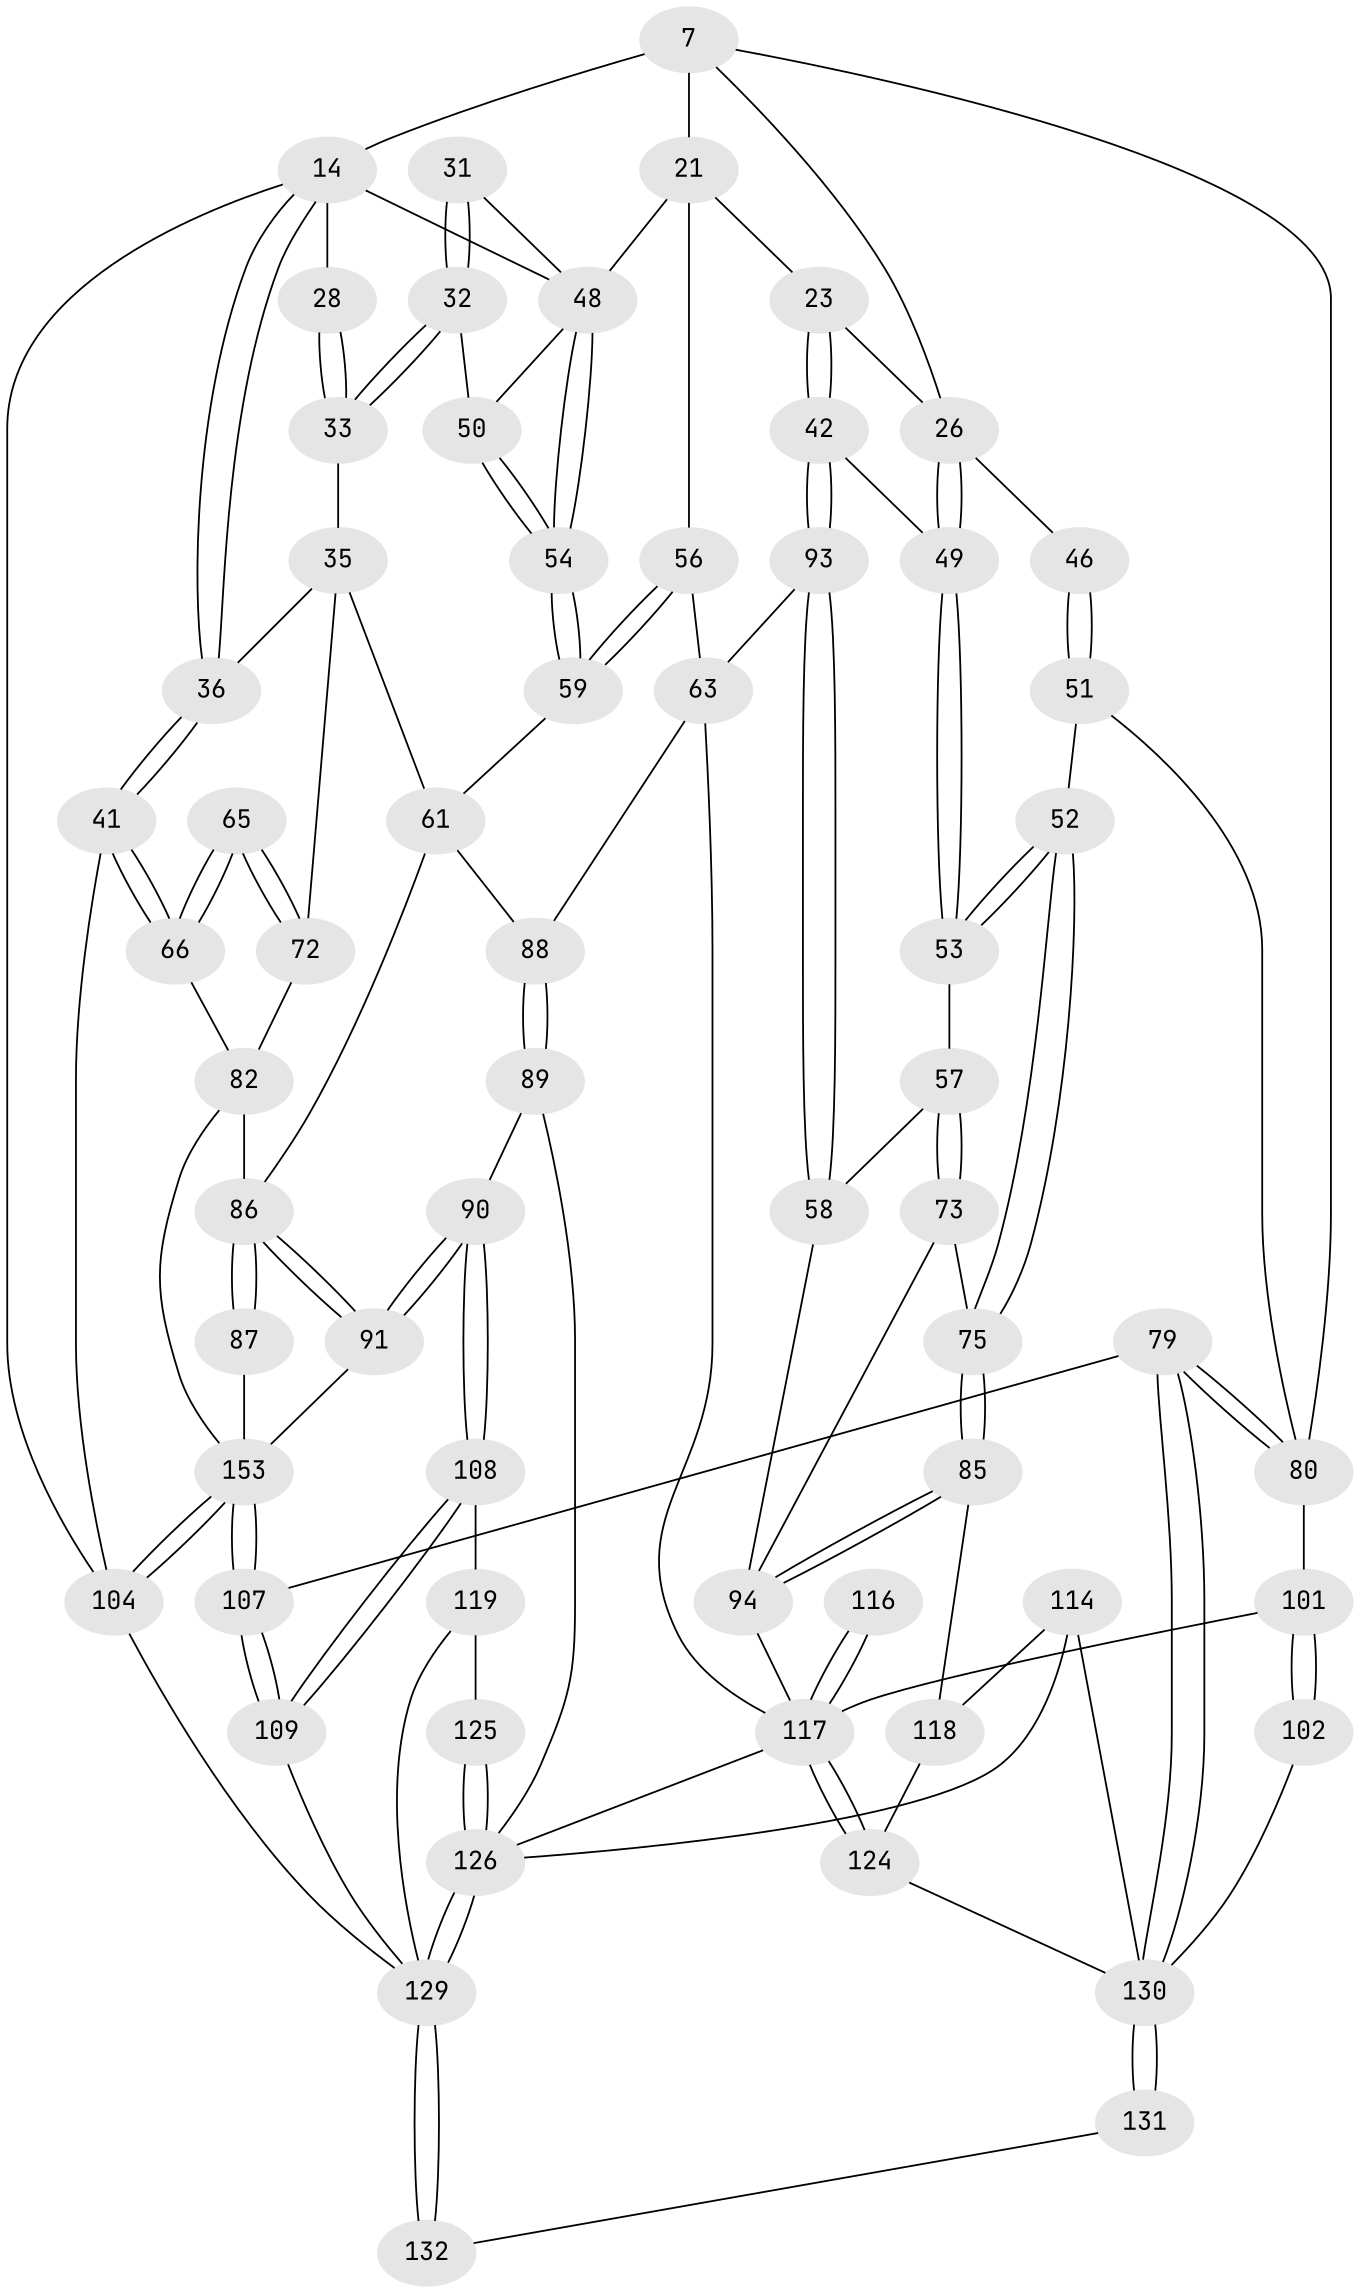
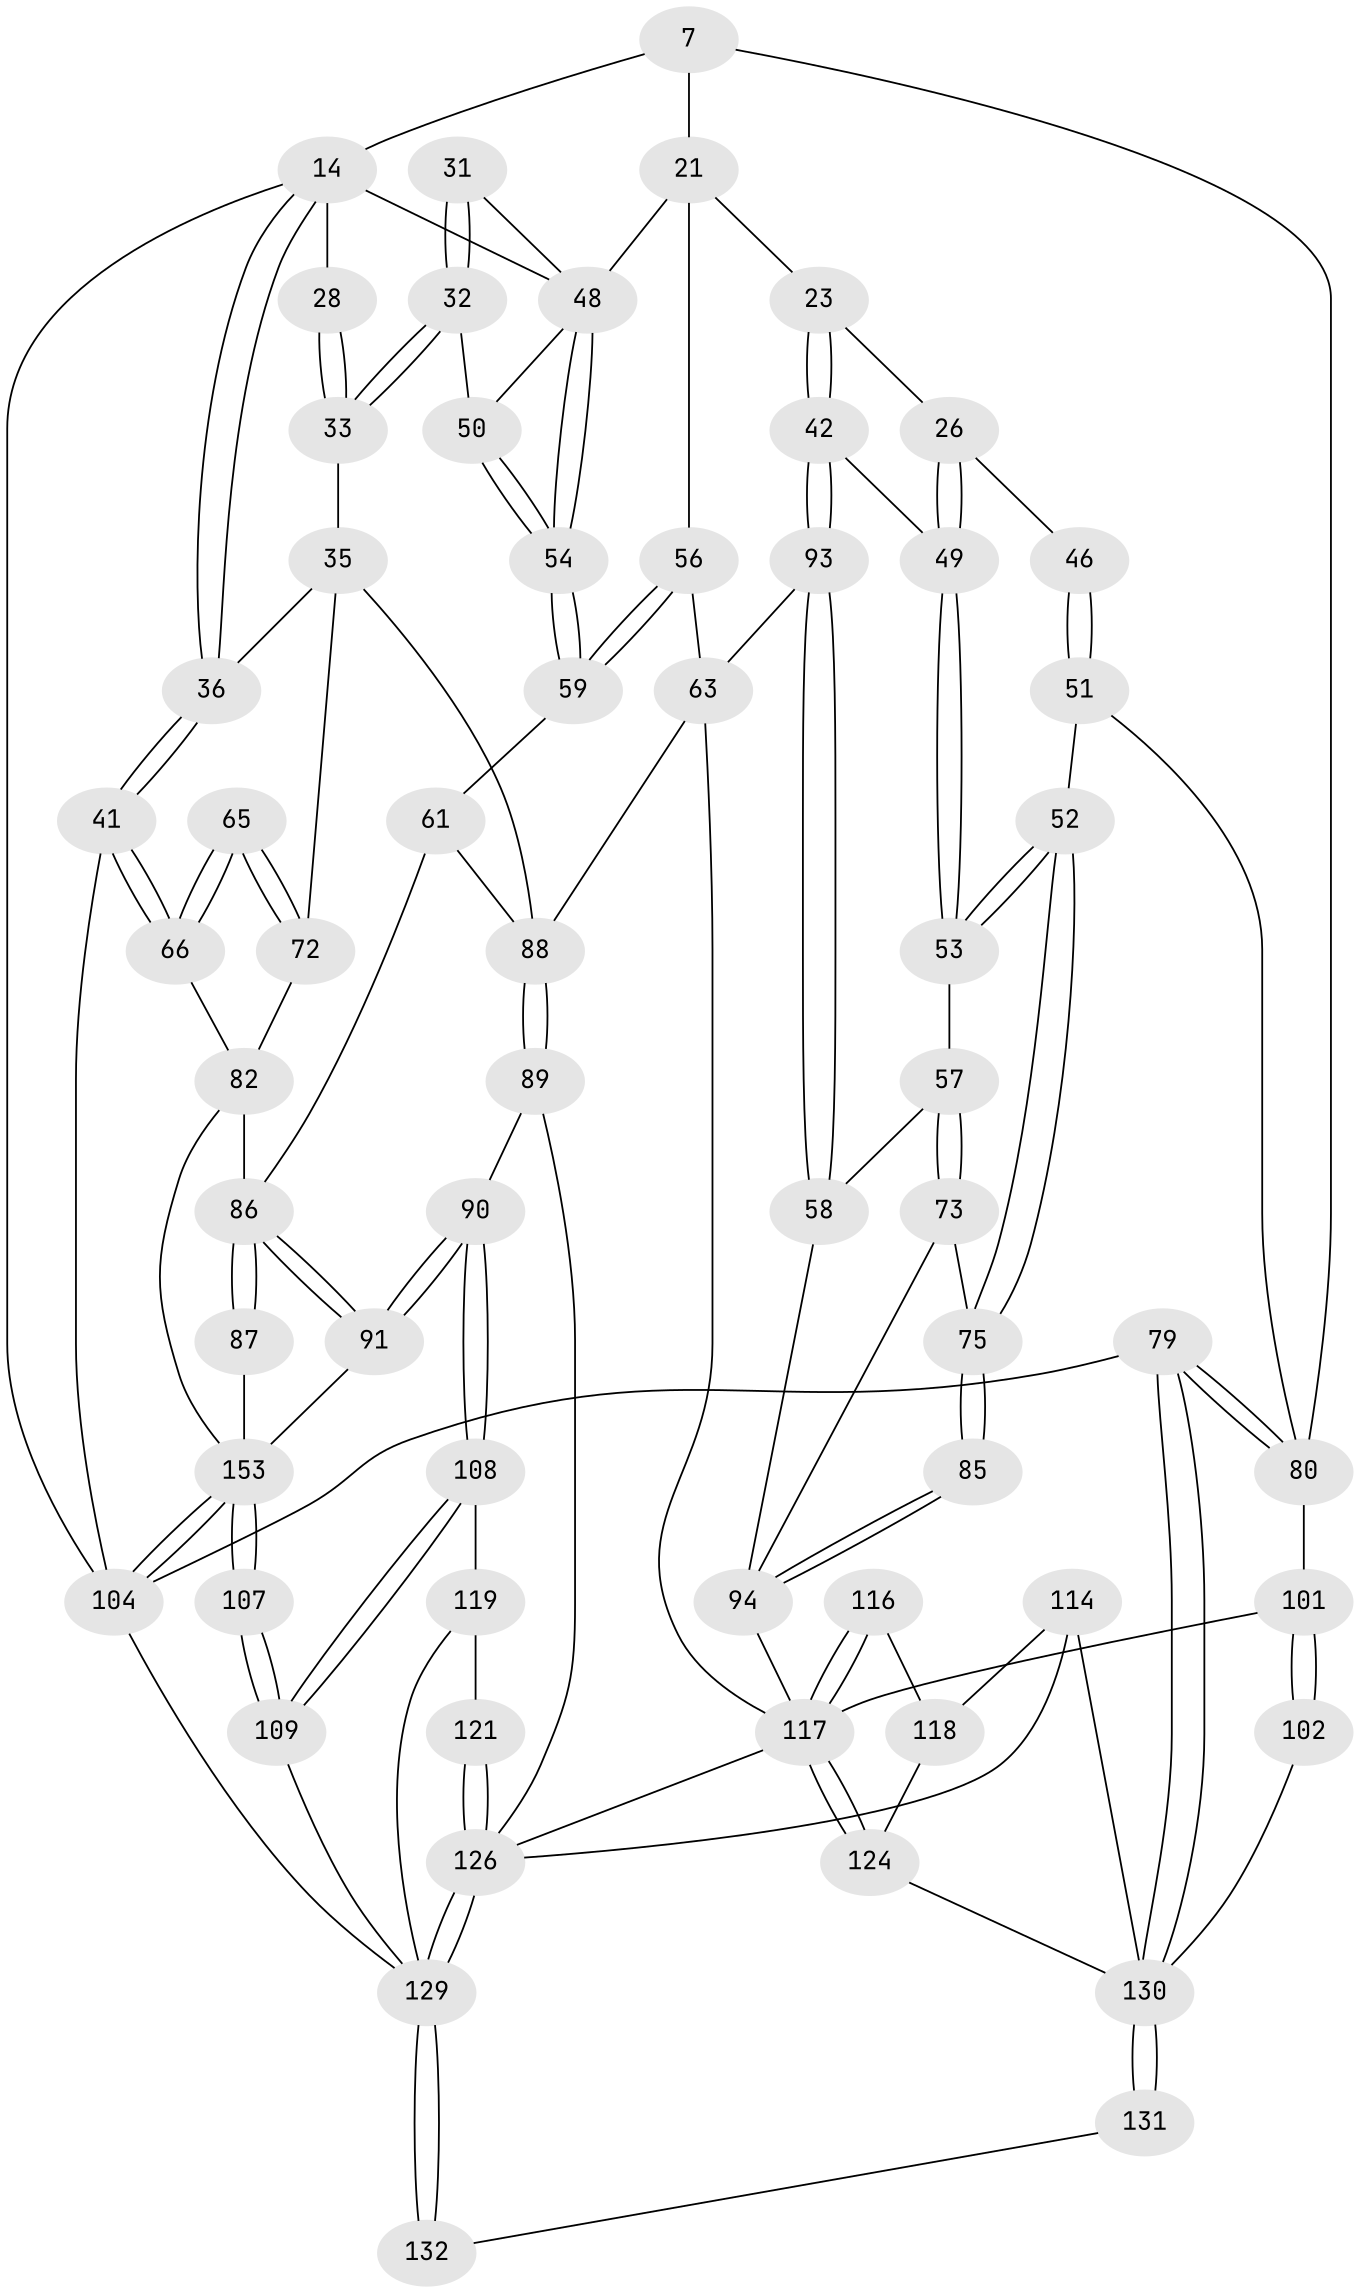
(850, 218) -> none
(387, 690) -> (476, 740)
(703, 1472) -> (616, 1394)
(954, 1602) -> (904, 1667)
(476, 1732) -> (476, 1732)
